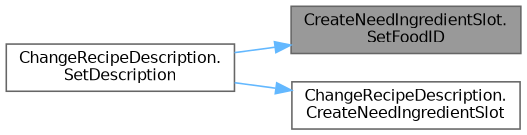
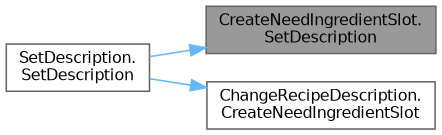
(406, 30) -> (321, 30)
(120, 68) -> (78, 68)
